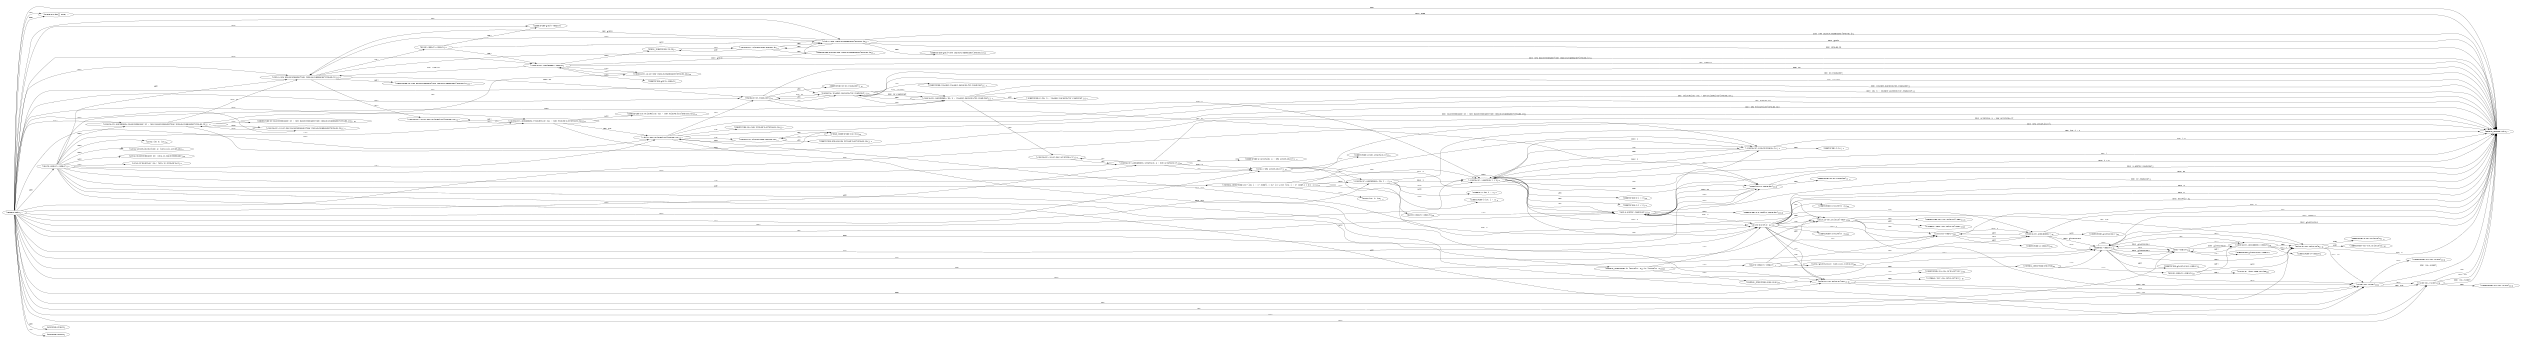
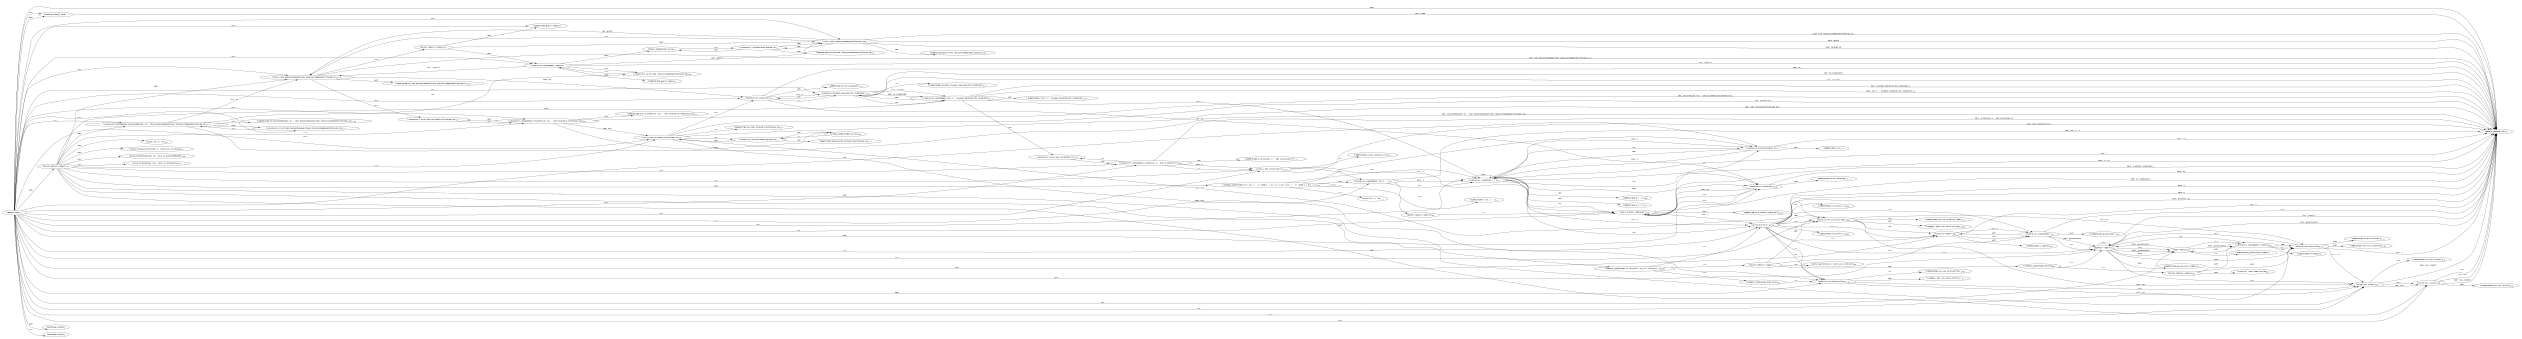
(1484, 193) -> none
(1492, 232) -> none
